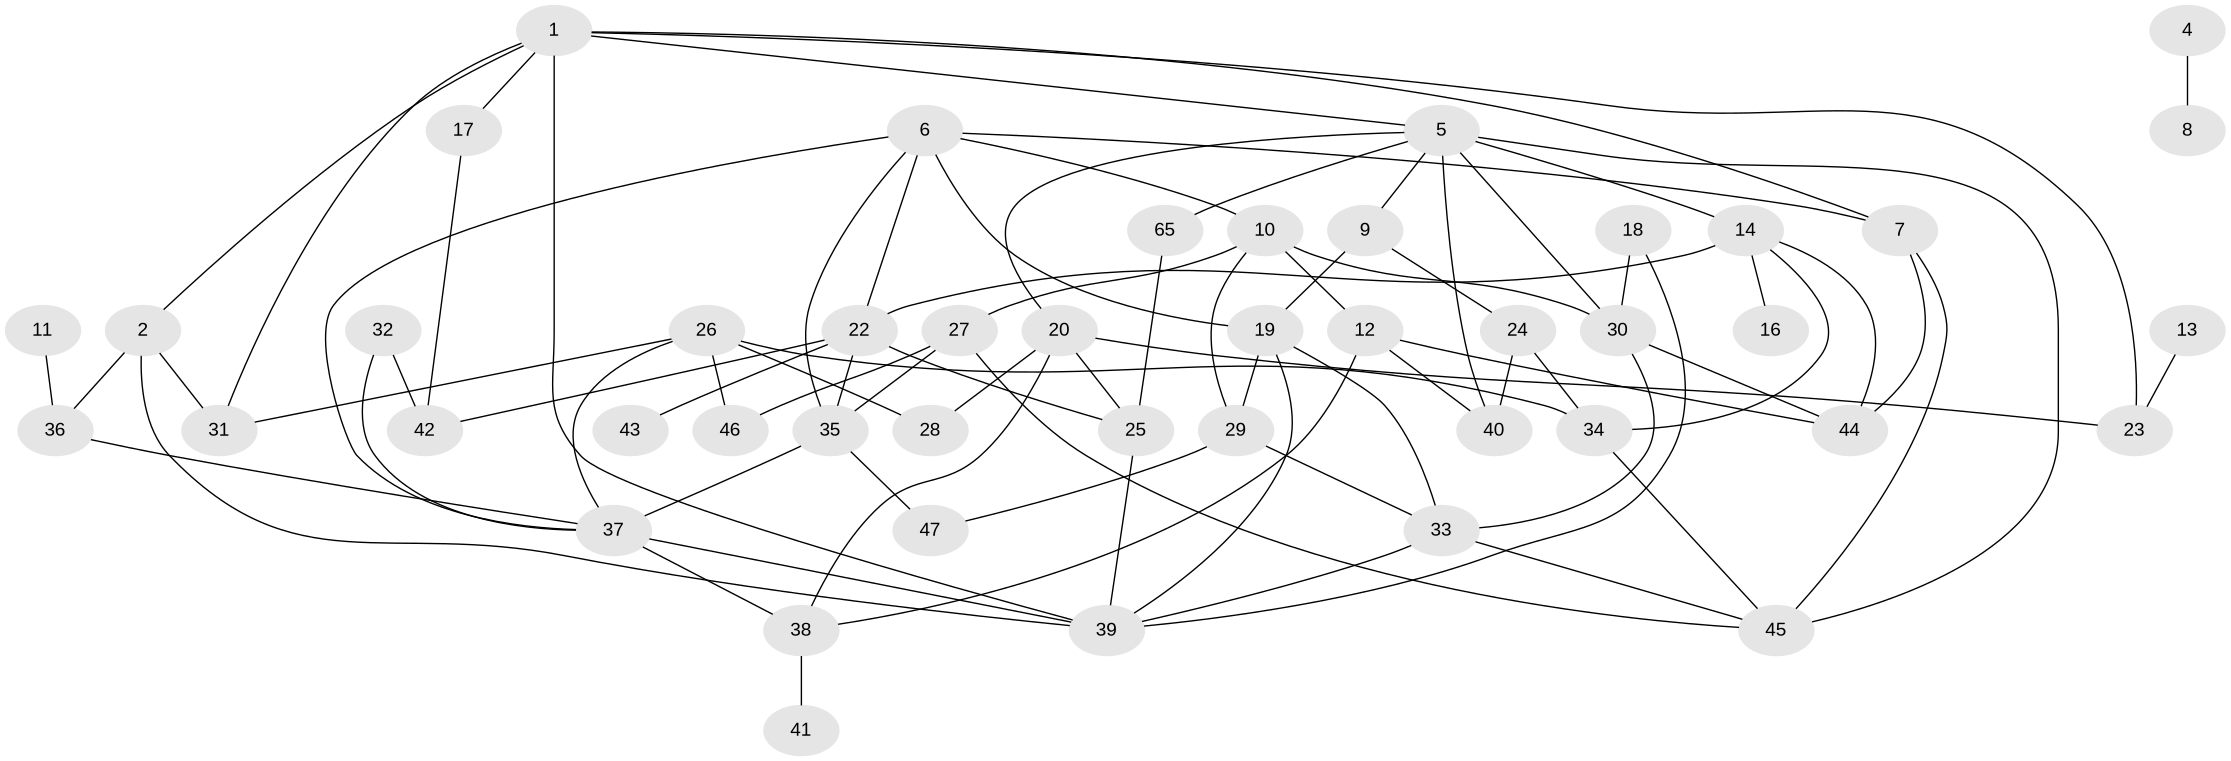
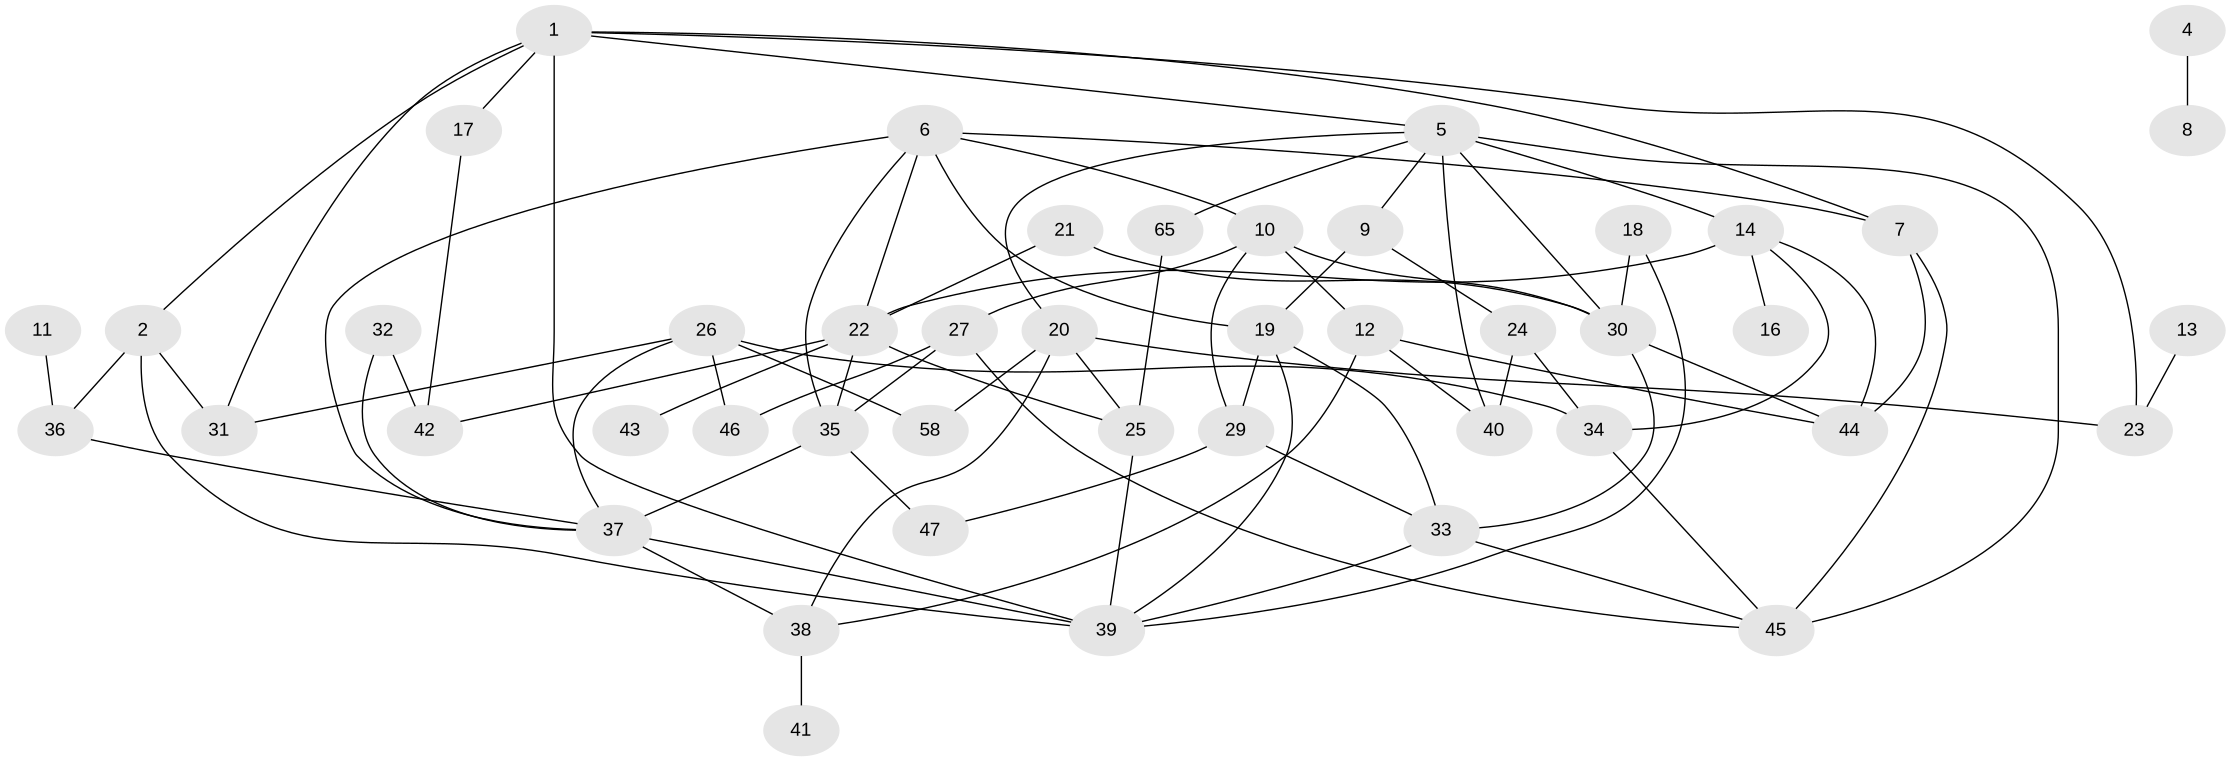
none -> (1065, 231)
(931, 431) -> (931, 431)
